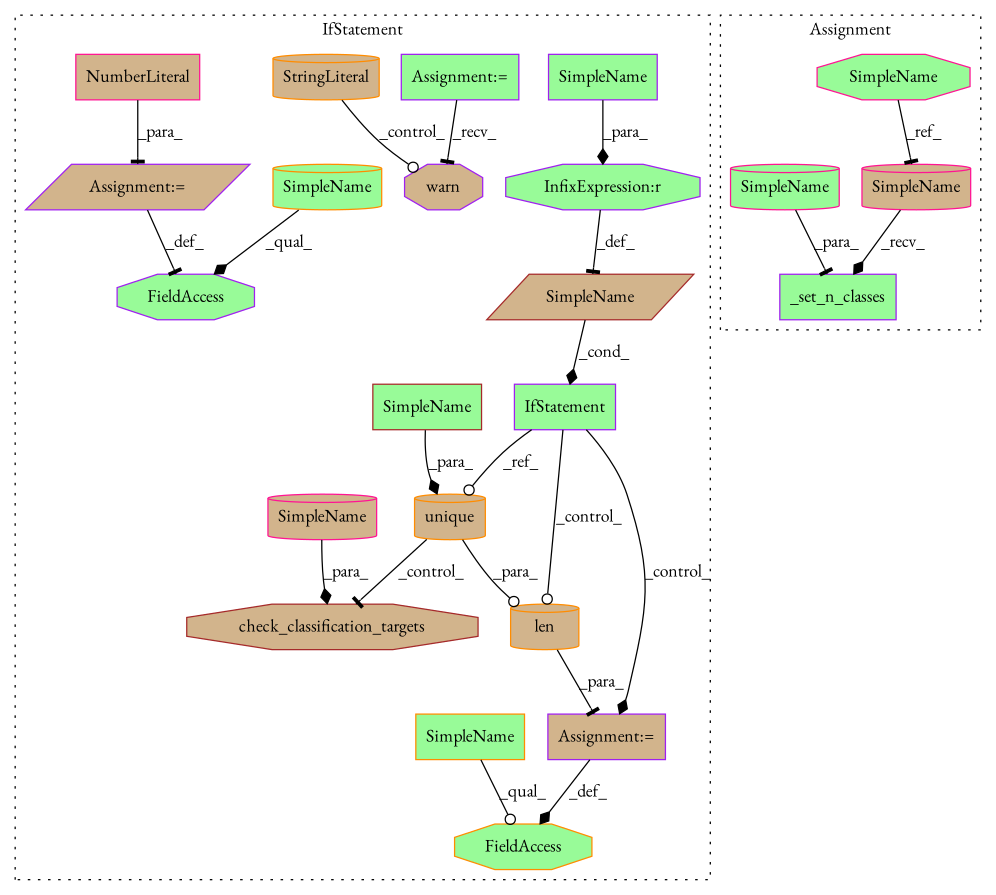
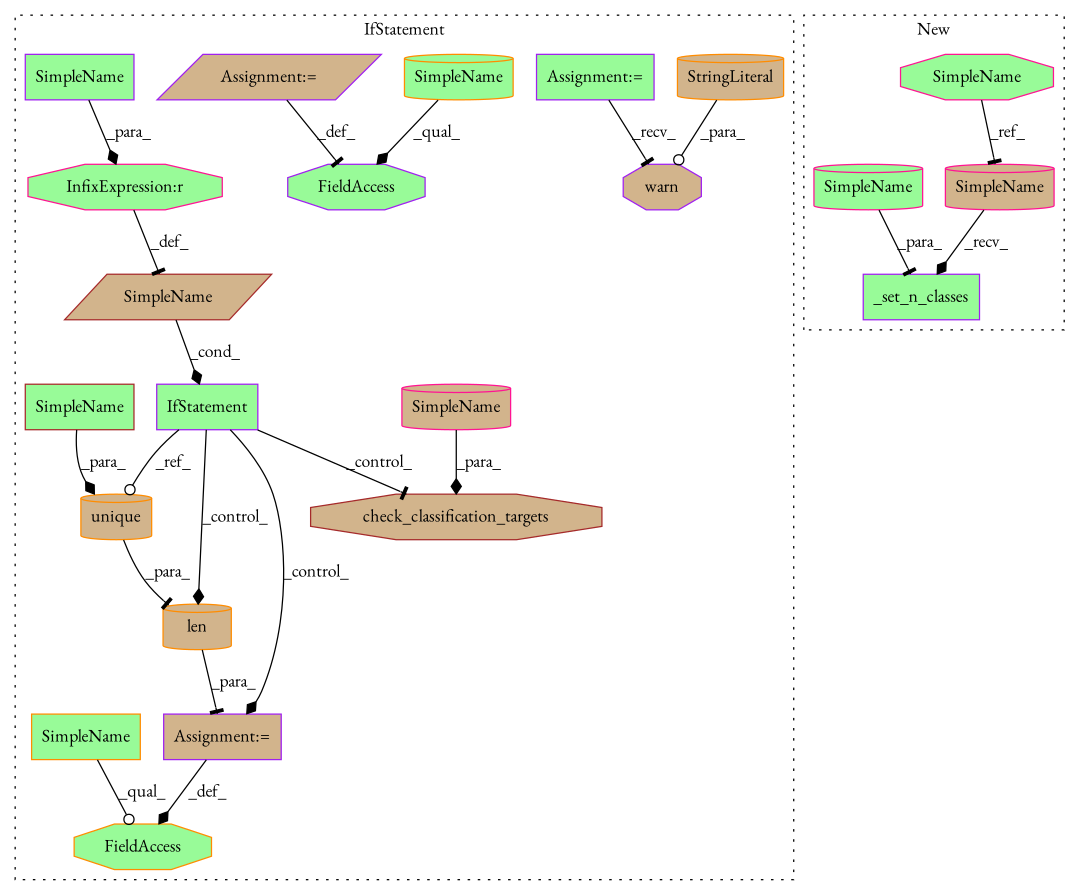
(851, 30) -> (934, 30)
(138, 77) -> none
(412, 132) -> (723, 132)
(603, 187) -> (125, 187)
(555, 512) -> (203, 509)
(394, 569) -> (329, 461)
(484, 571) -> (140, 573)
